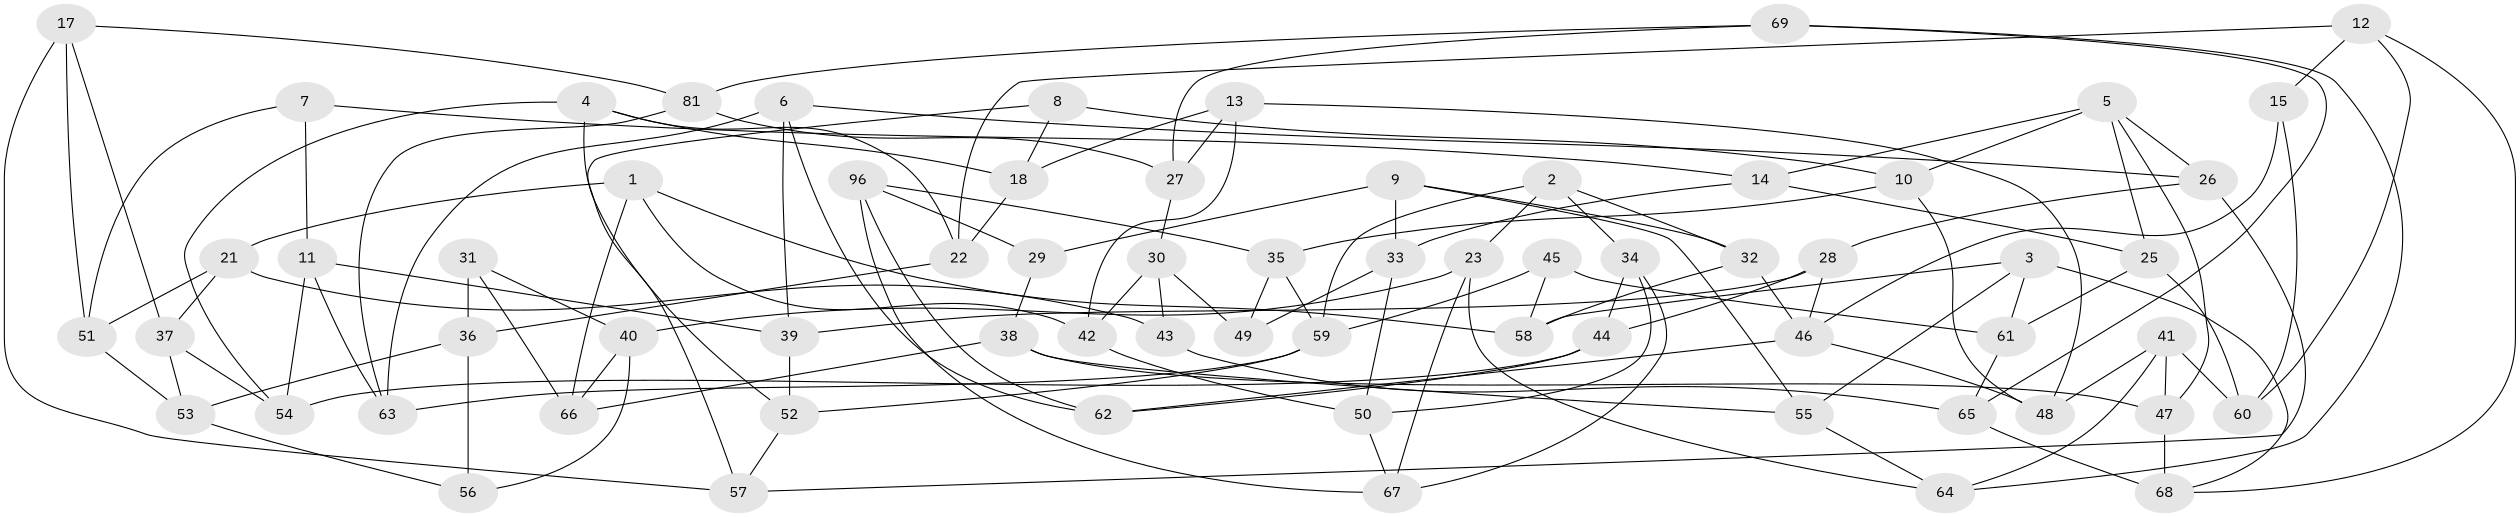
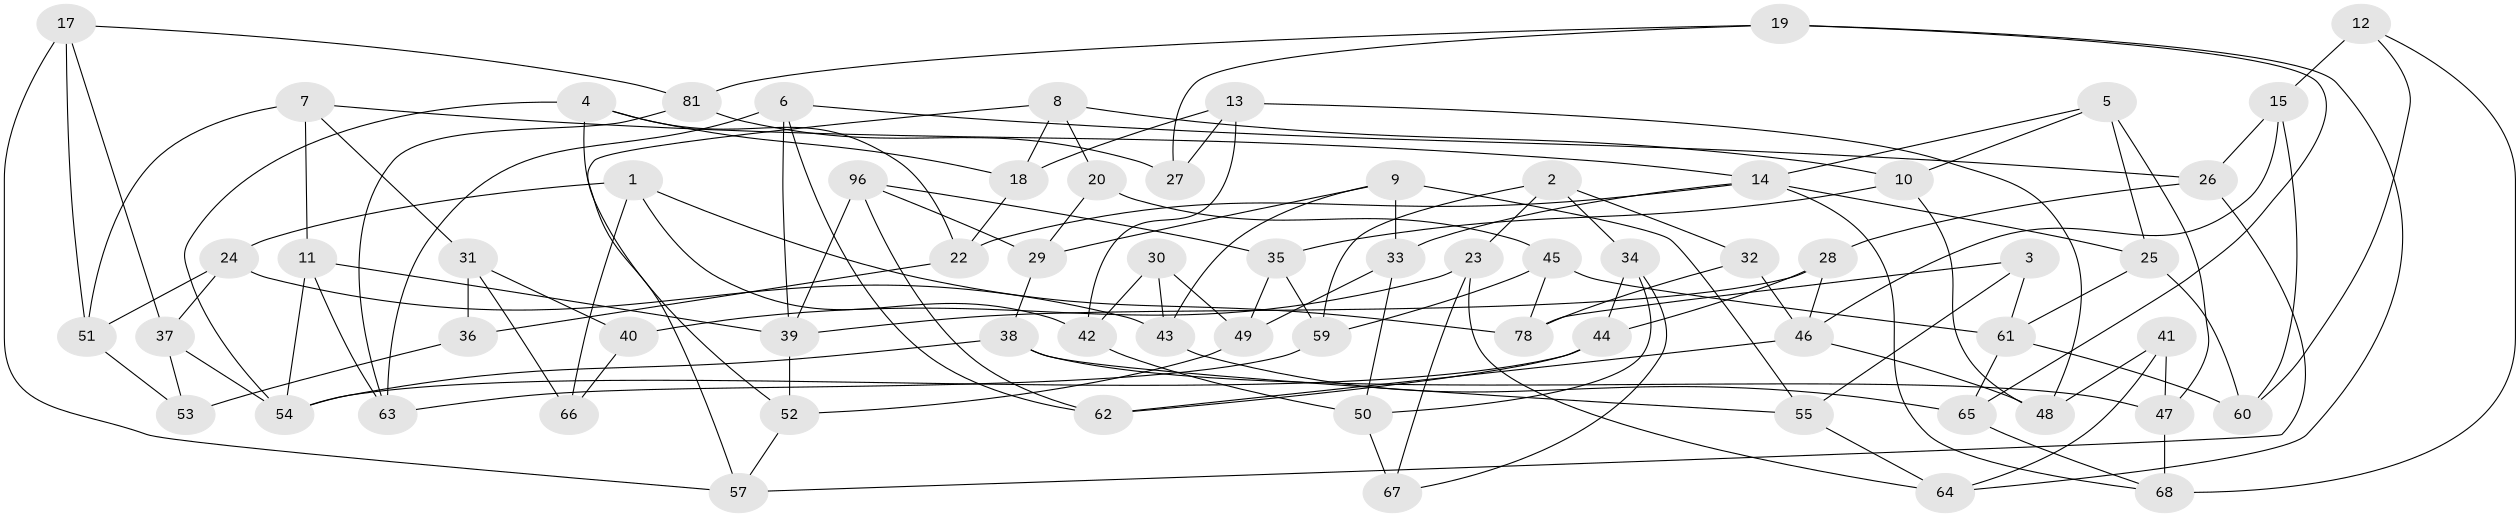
(1780, 24) -> (1780, 24)
(1588, 54) -> (1355, 205)
(2158, 141) -> (2243, 141)
none -> (1097, 180)
none -> (390, 183)
(1168, 212) -> none
(1576, 212) -> (1254, 228)
(229, 258) -> (229, 258)
(1524, 337) -> (1524, 337)
(2248, 345) -> (1896, 373)
(799, 374) -> (644, 367)
(2205, 376) -> (2128, 370)
(1048, 391) -> (992, 398)
(1051, 433) -> (822, 262)
(468, 493) -> none
